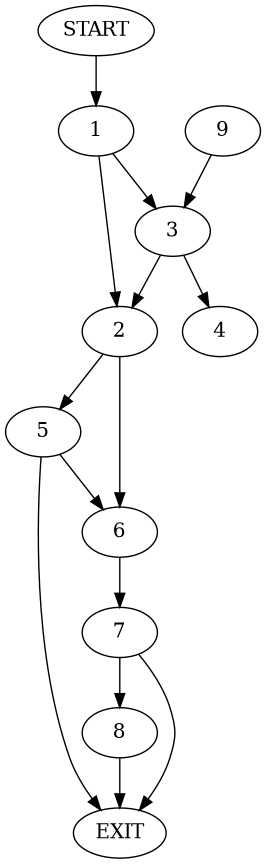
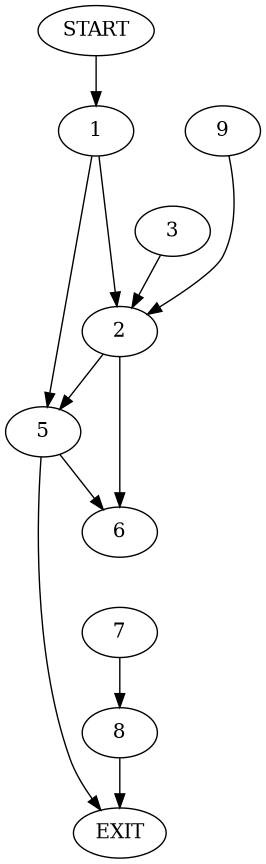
(201, 175) -> (227, 247)
(130, 176) -> (71, 275)
(220, 332) -> none
(120, 575) -> none
(174, 725) -> none
